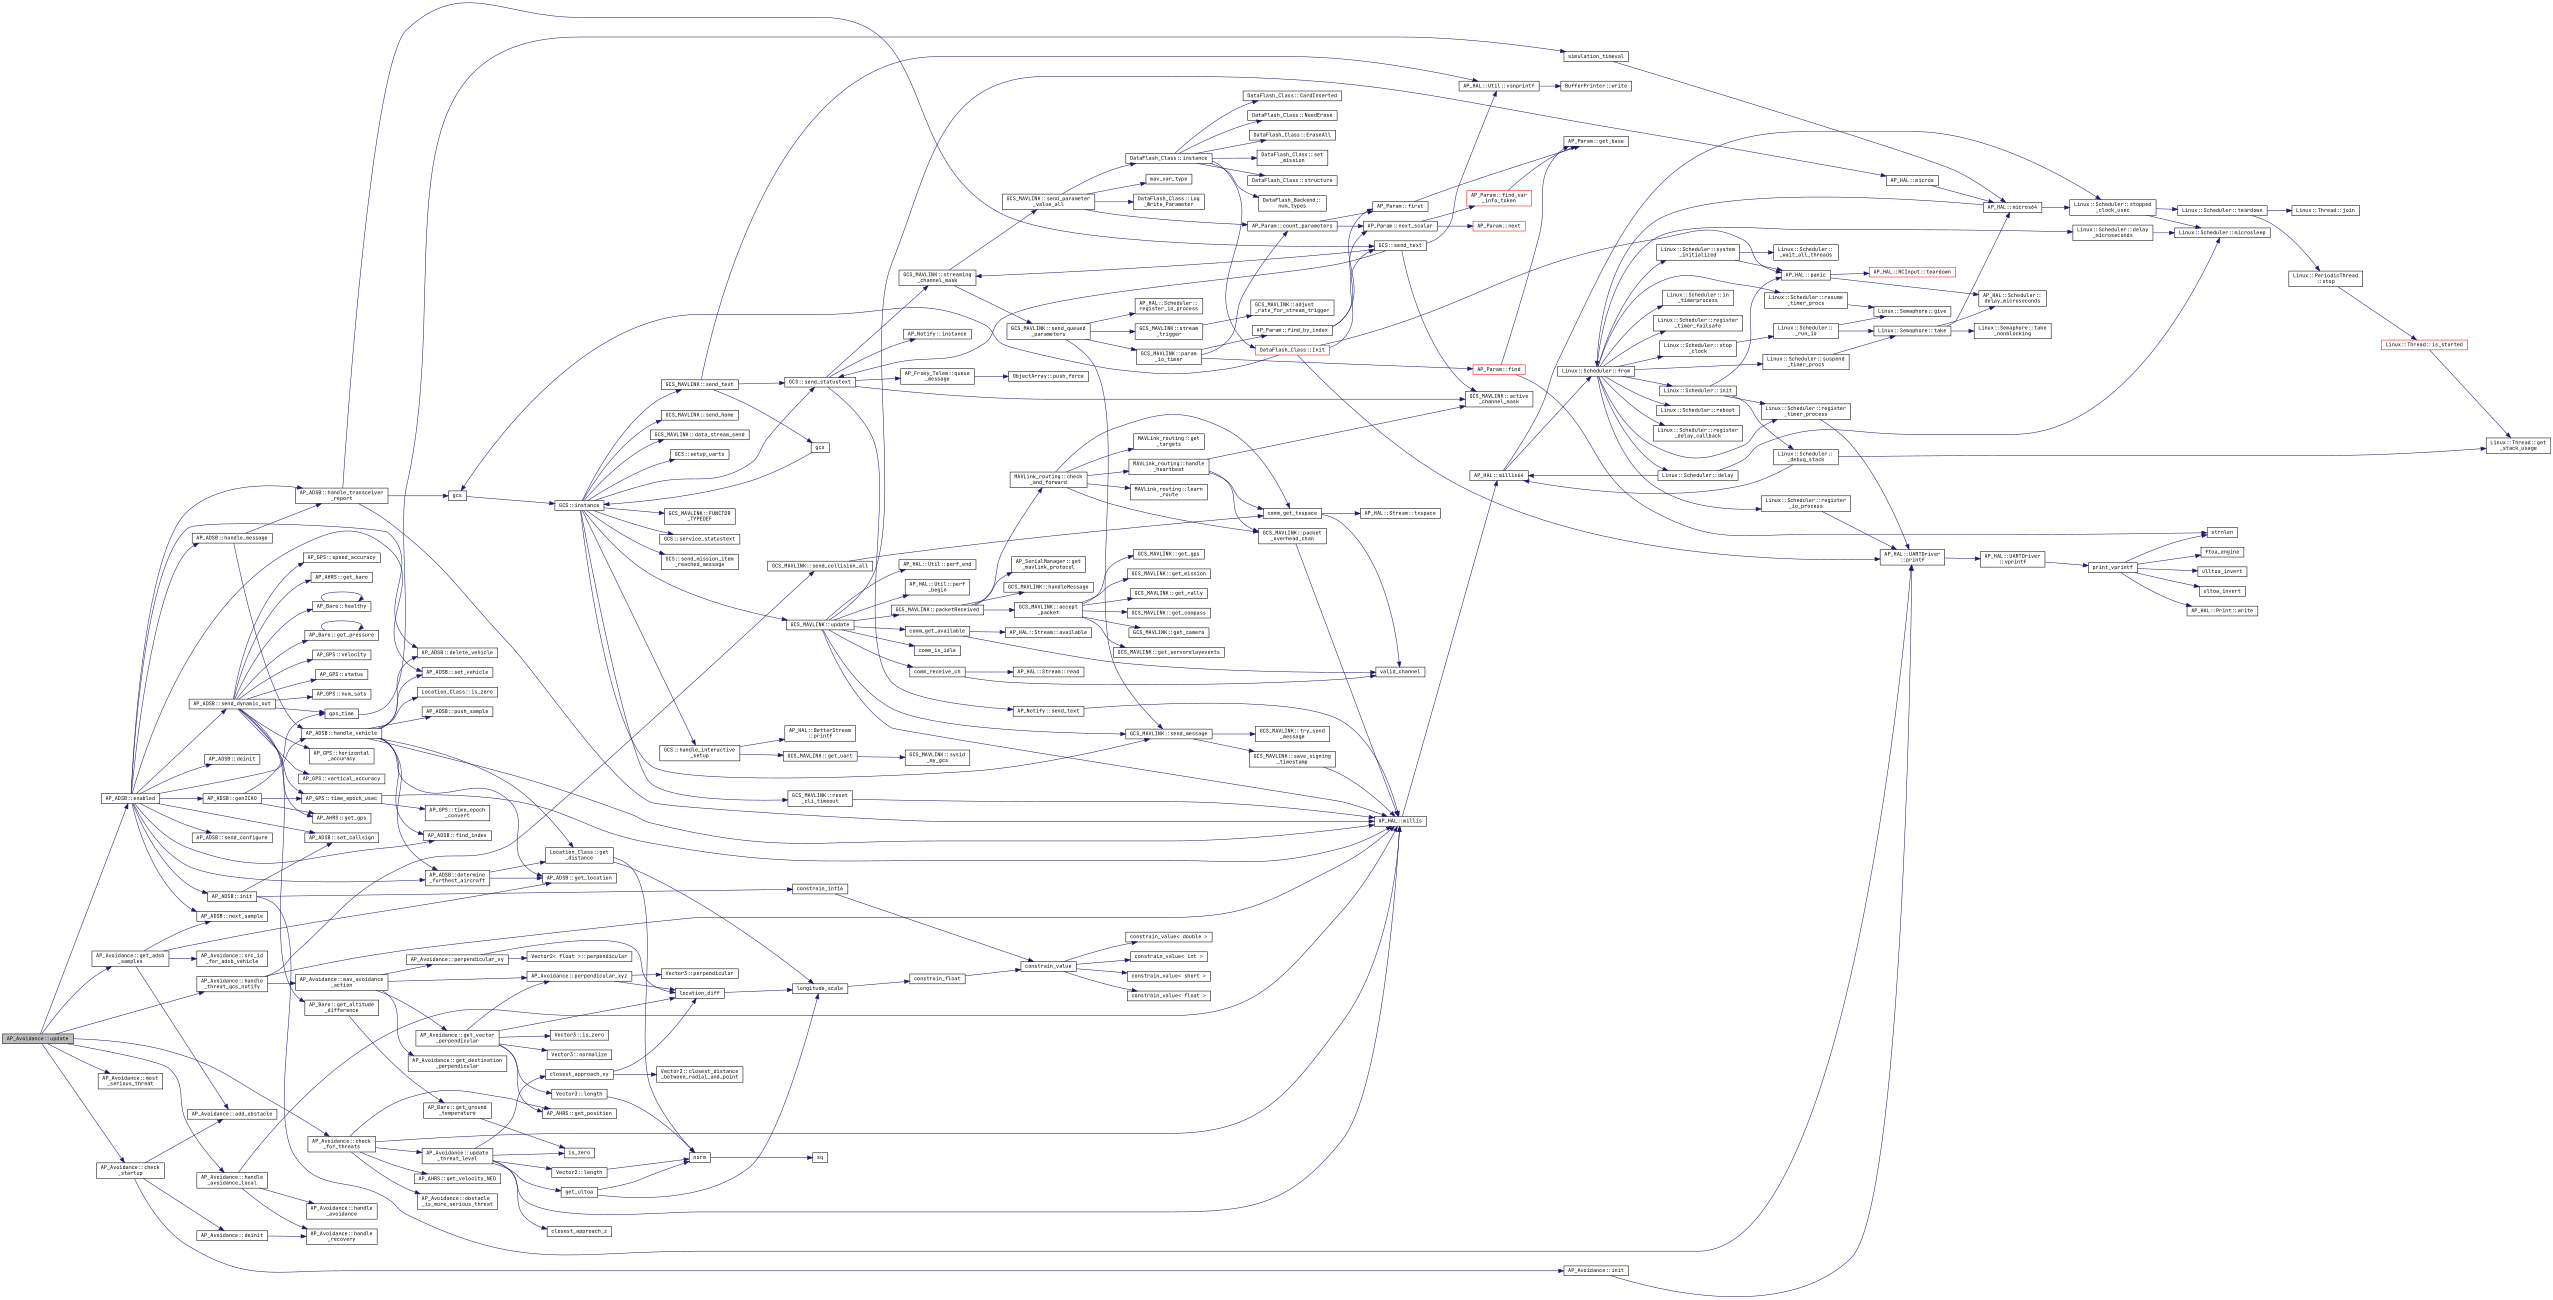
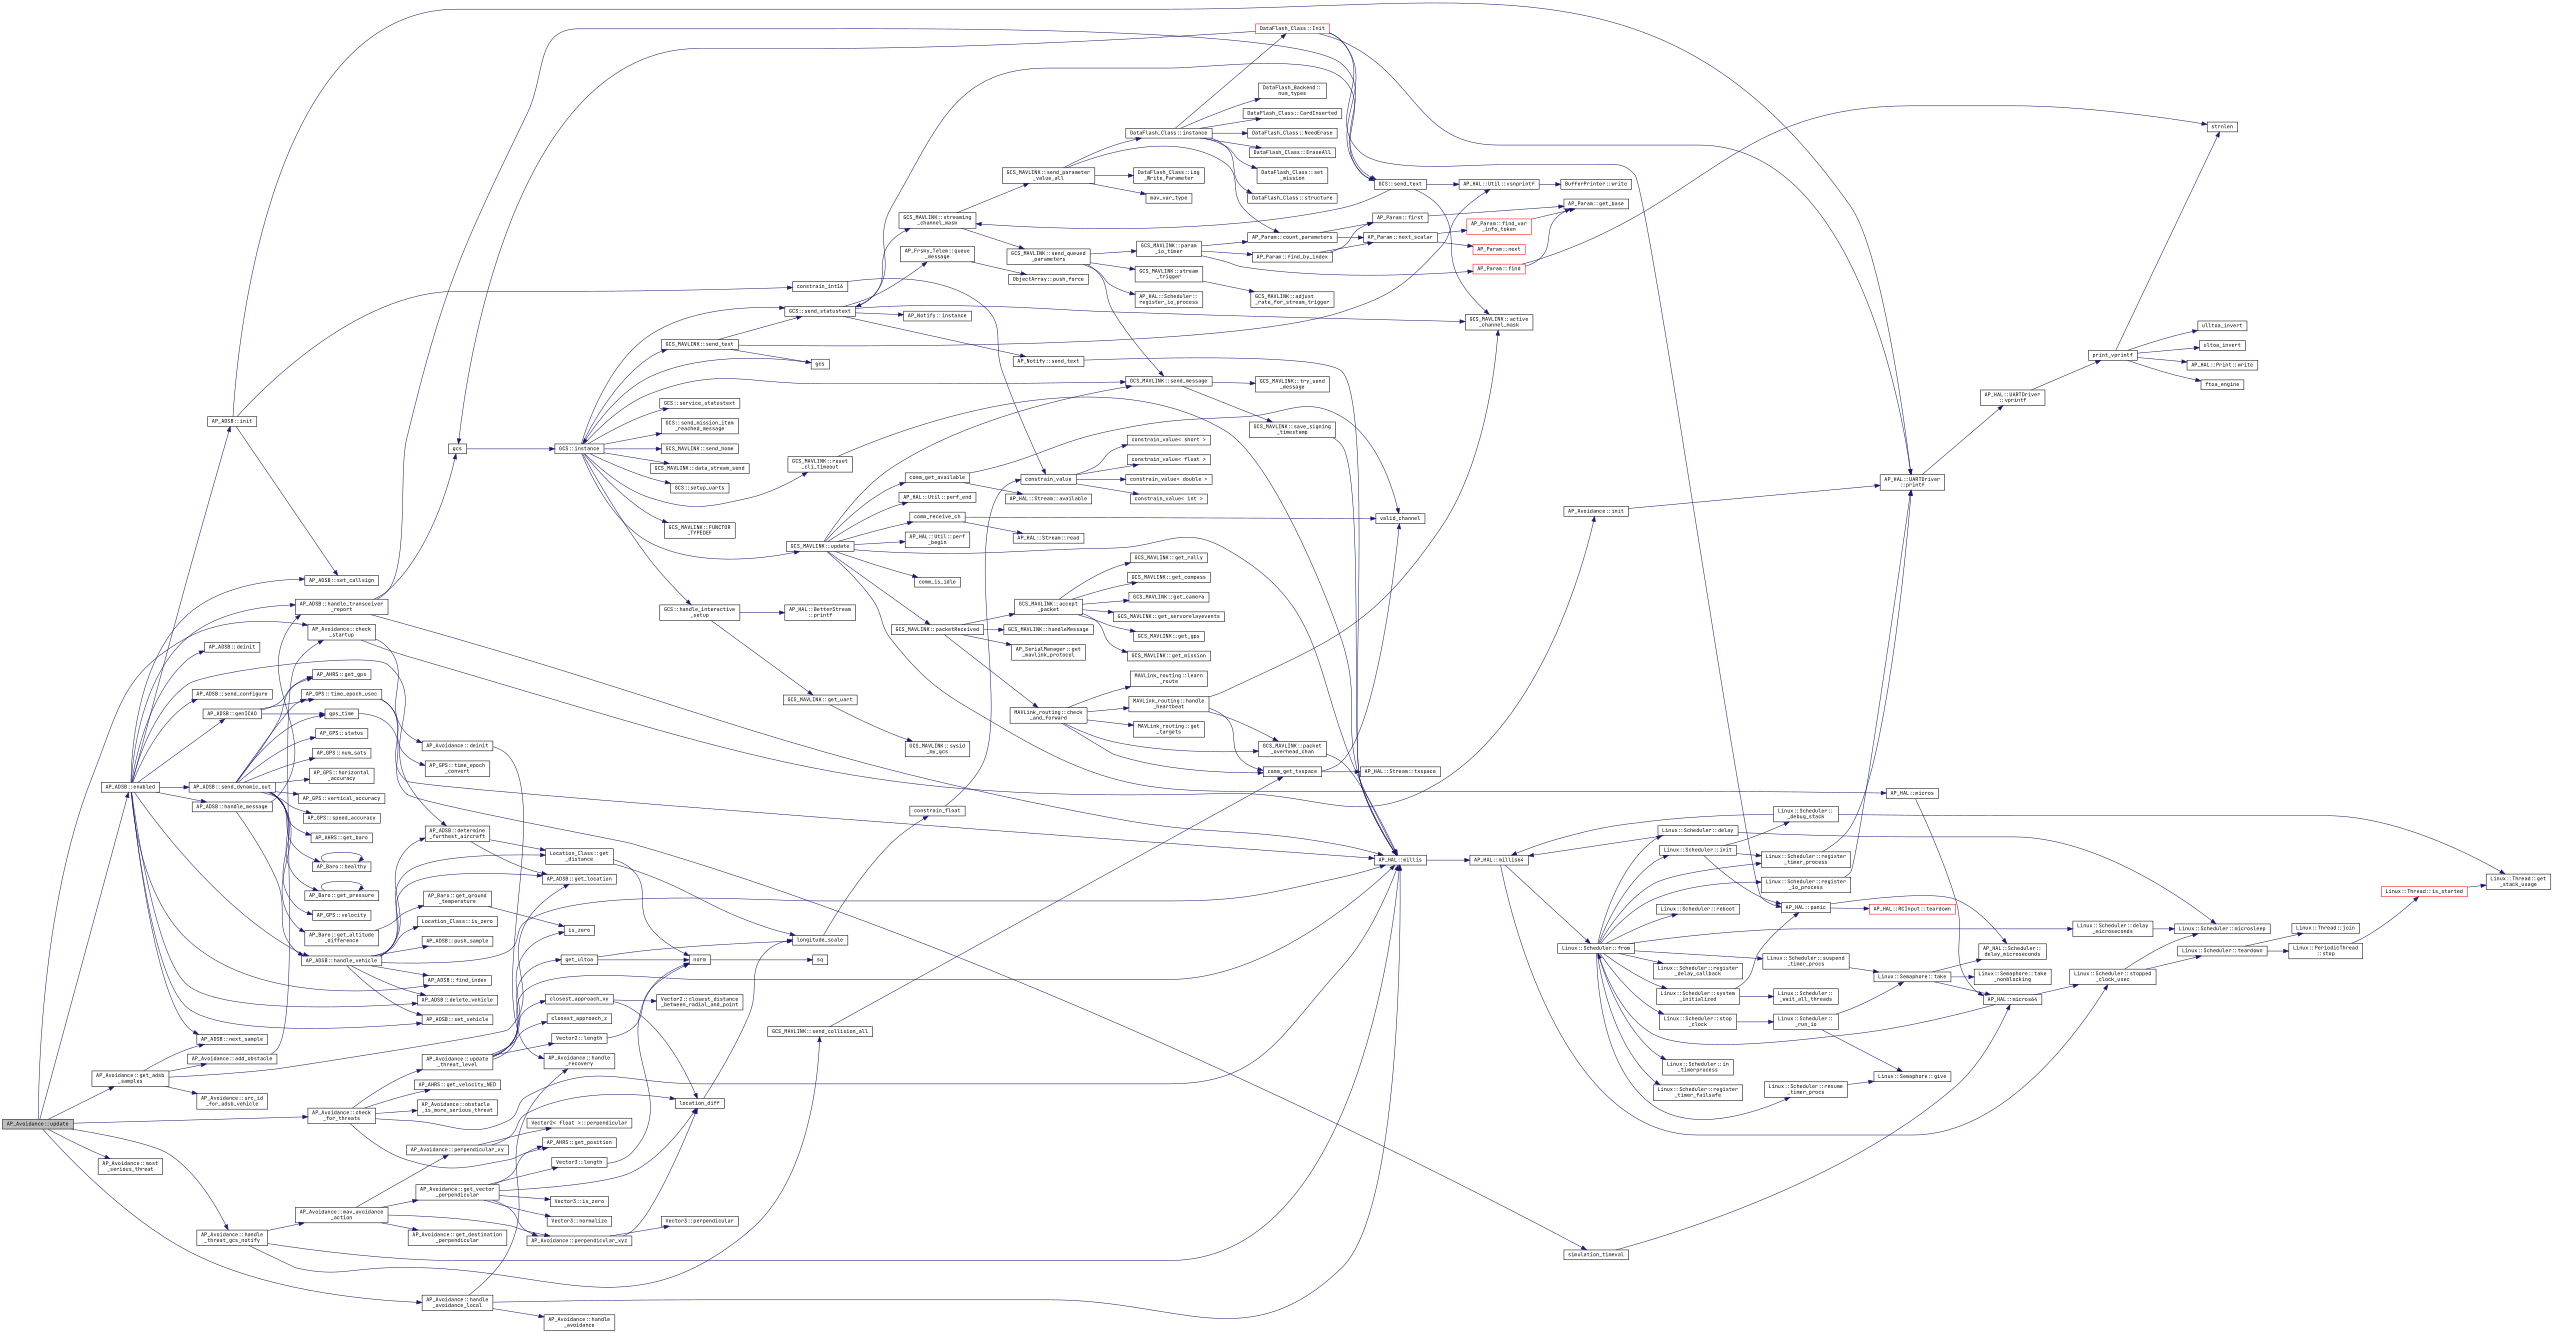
(182, 1142) -> (289, 877)
